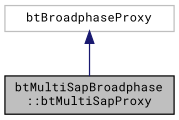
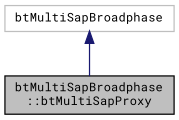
(90, 19) -> (90, 19)
